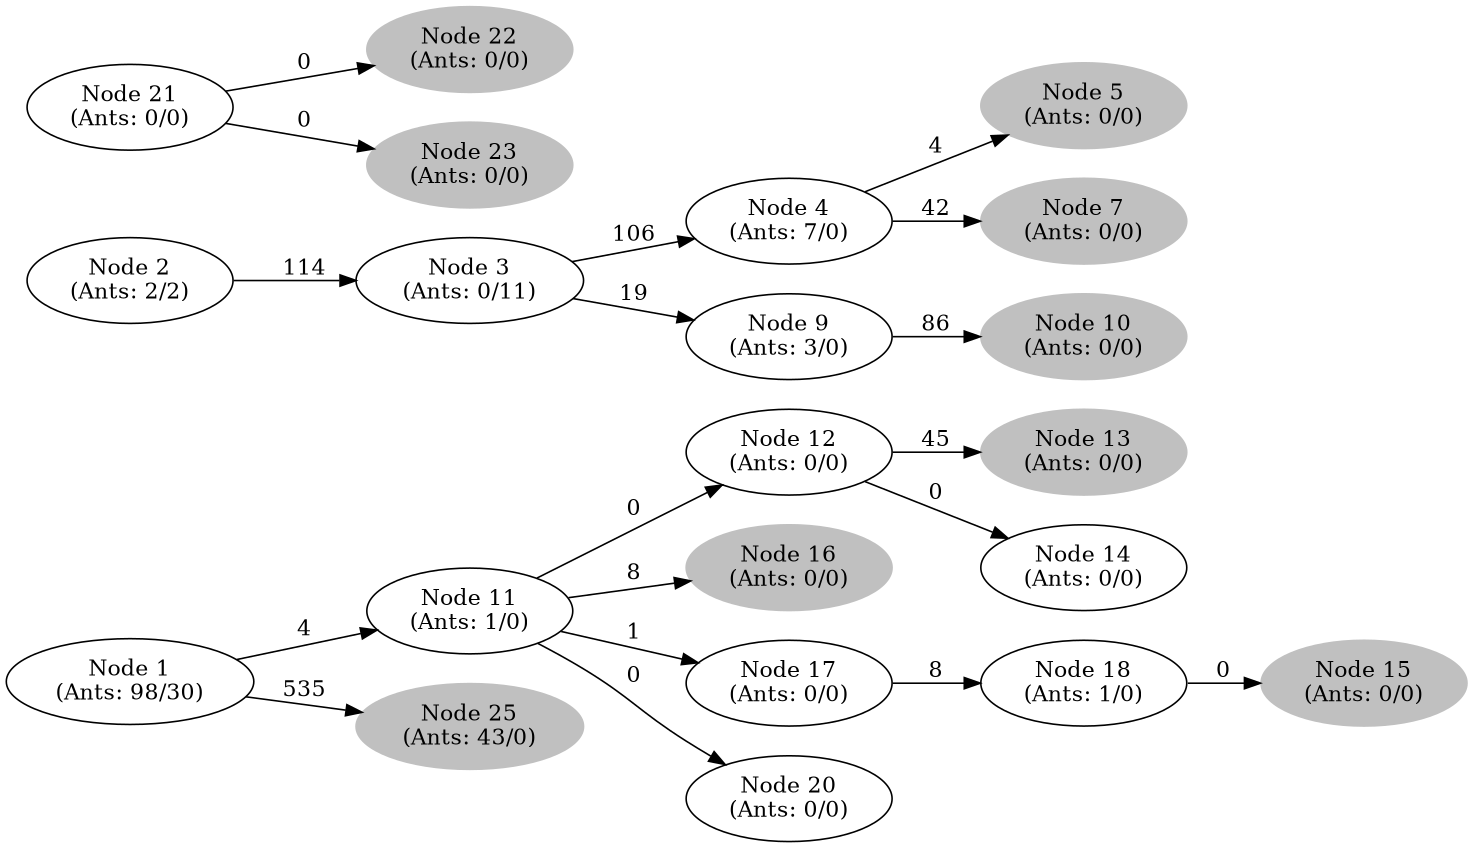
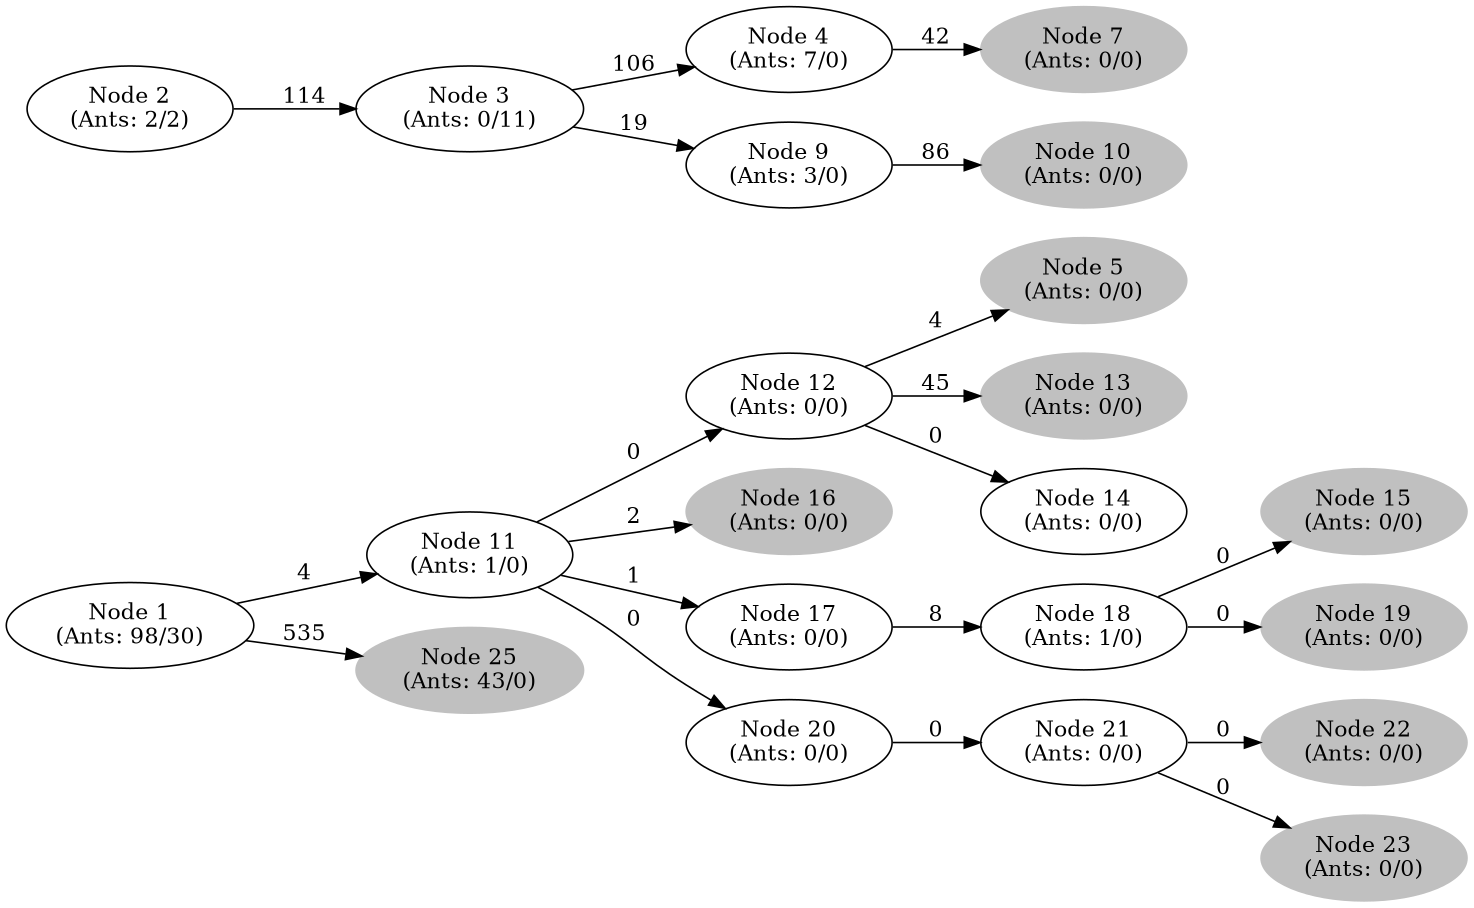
(929, 166) -> (929, 341)
(635, 573) -> (635, 517)
none -> (1364, 627)
none -> (928, 743)
